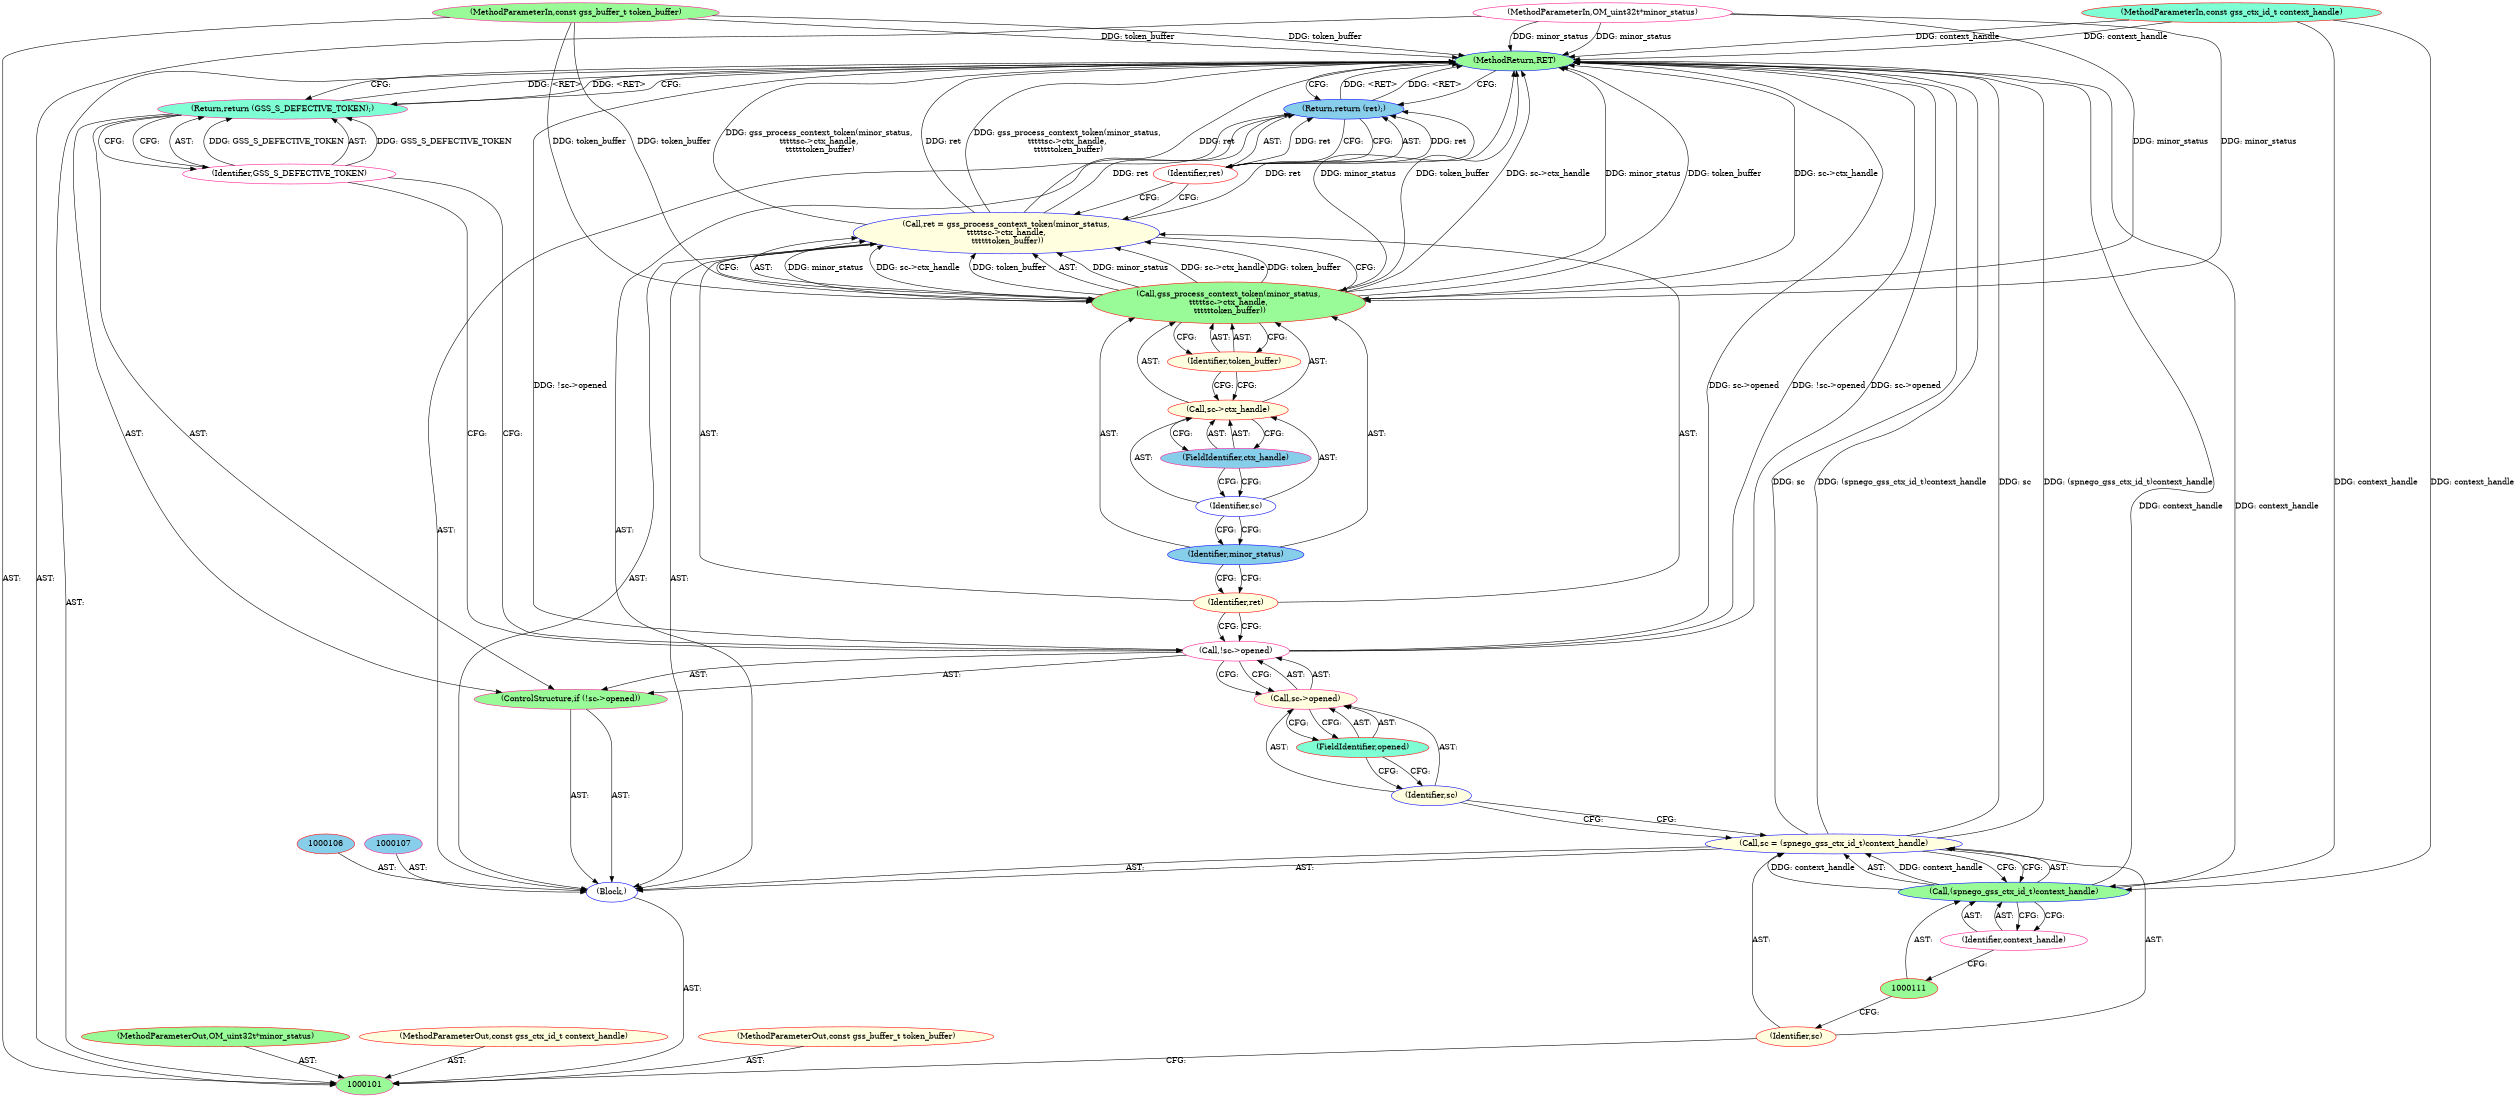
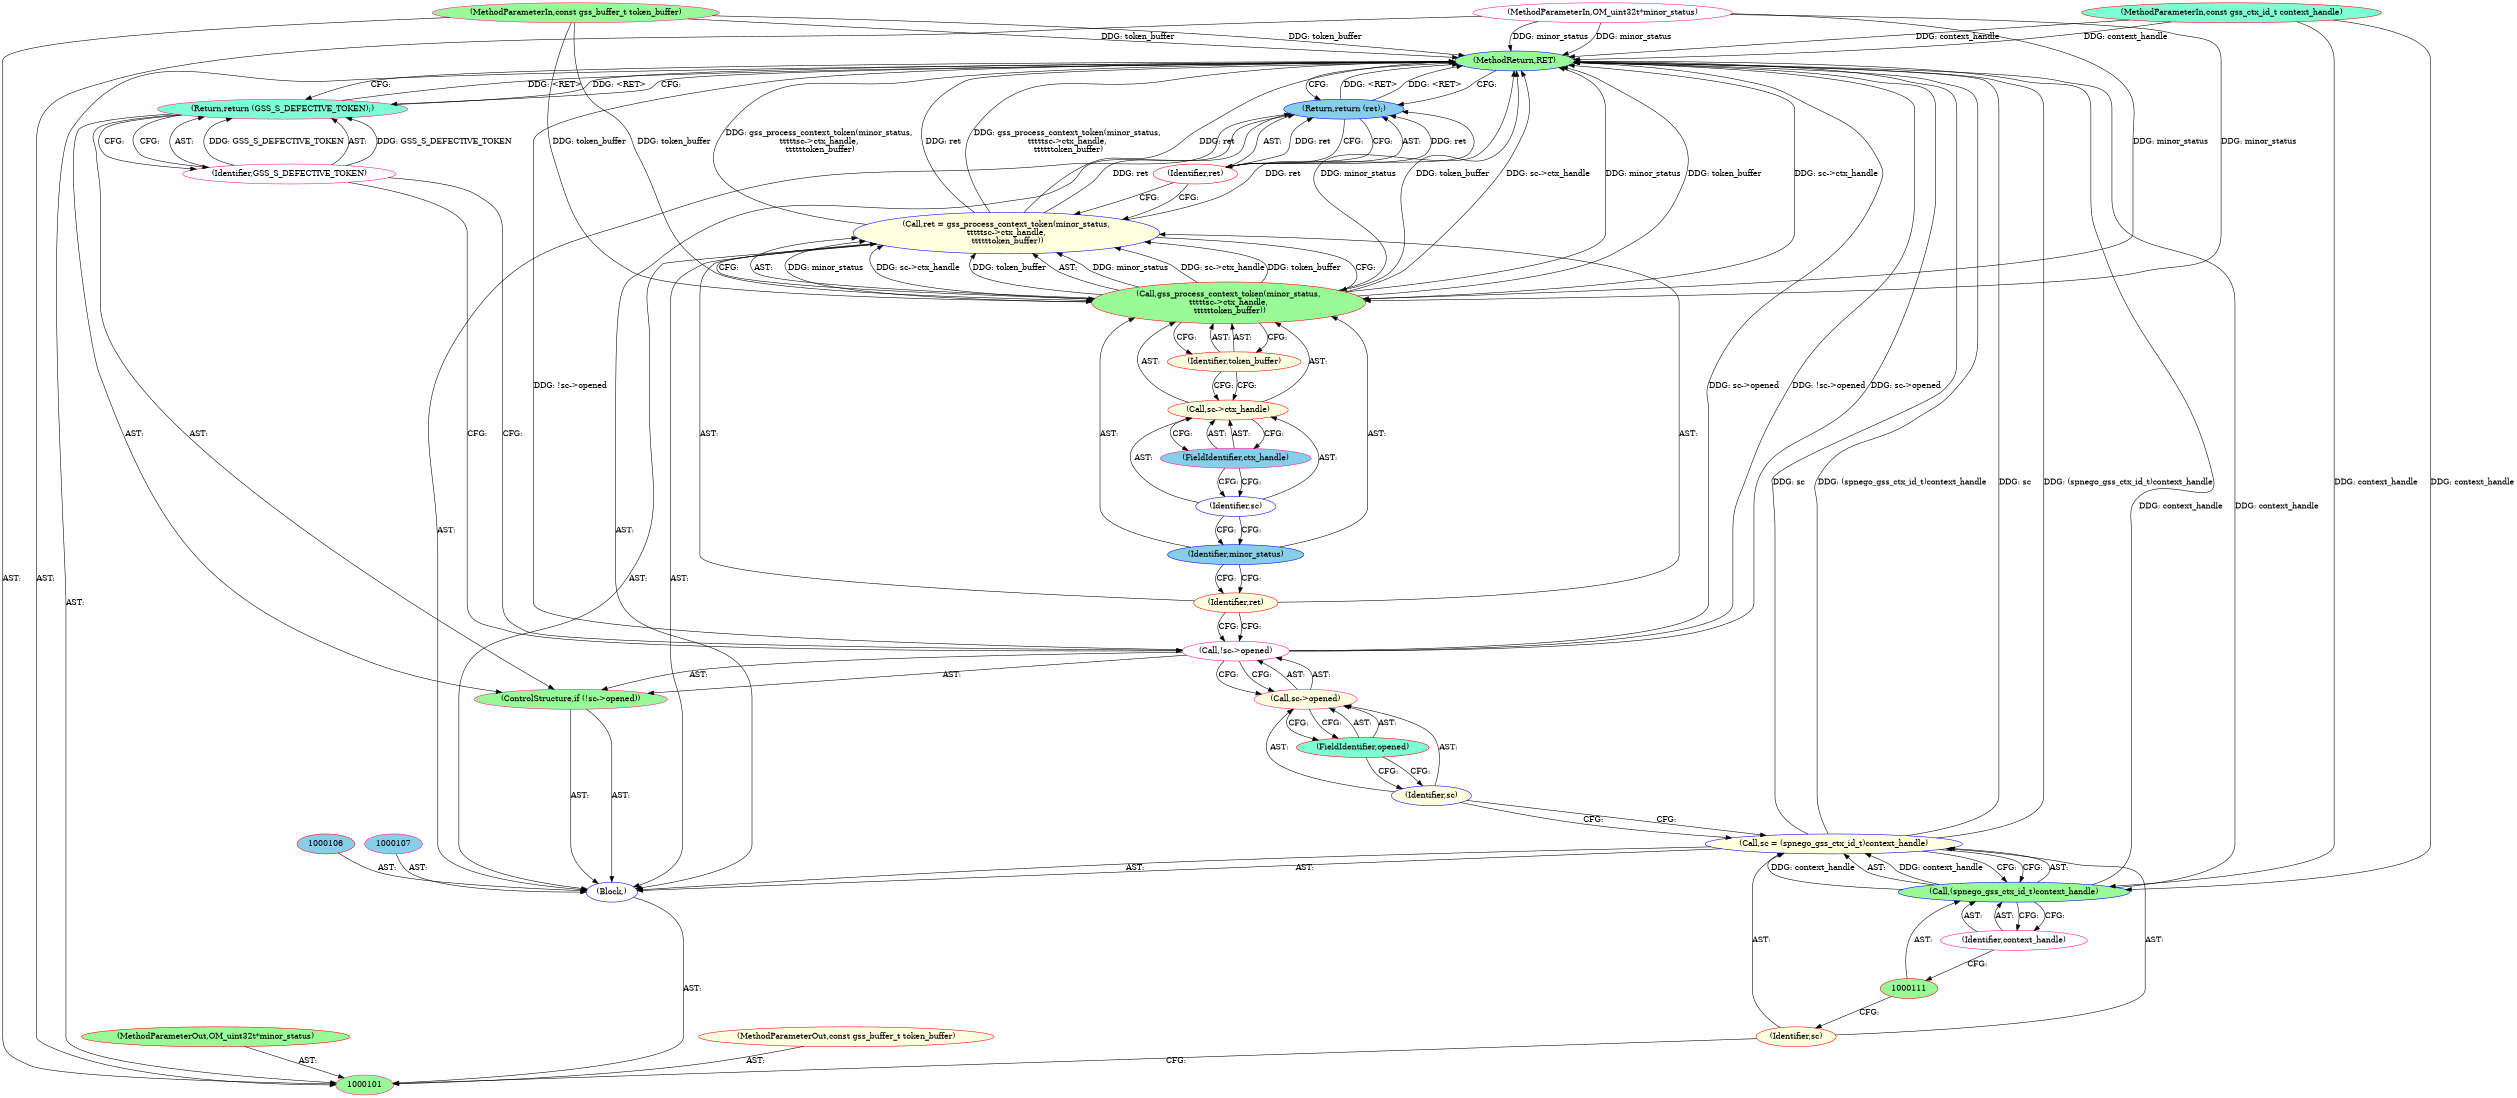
(514, 1037) -> none
